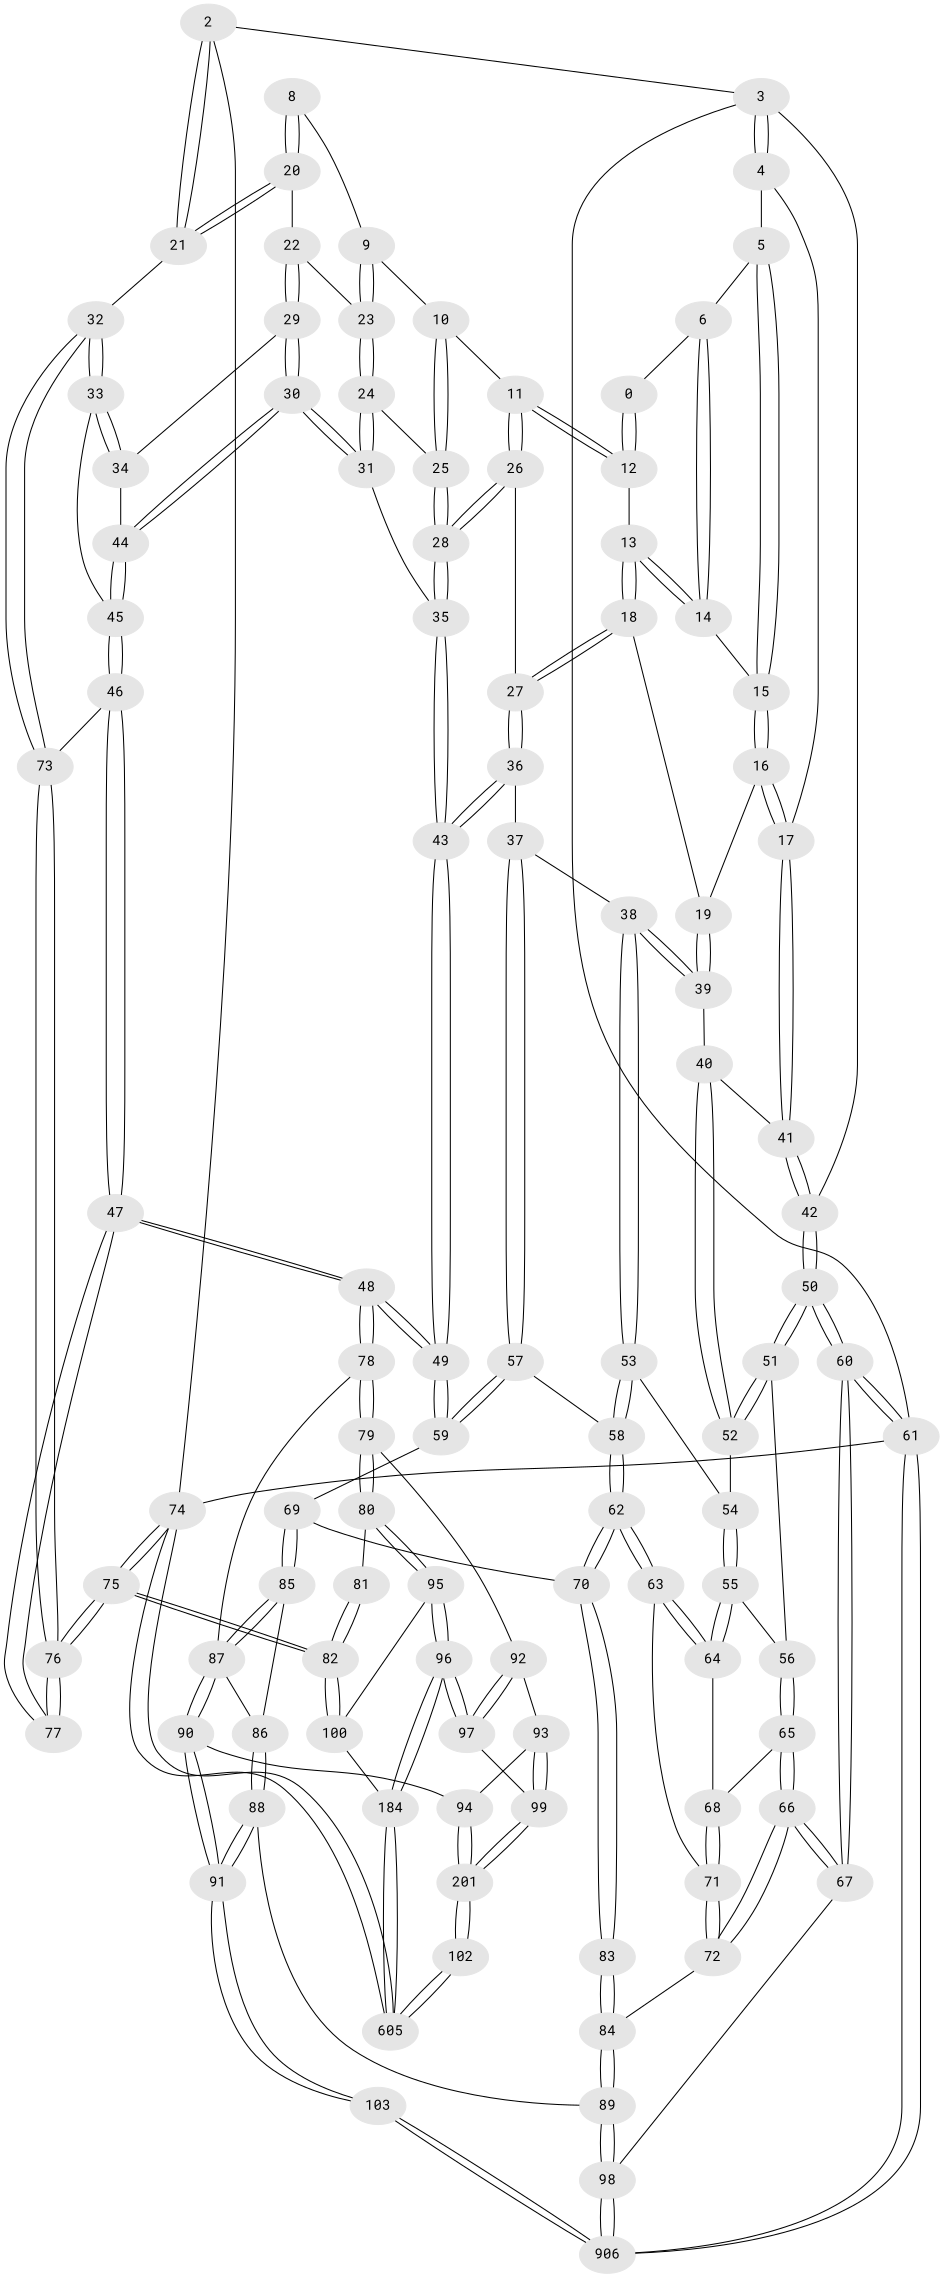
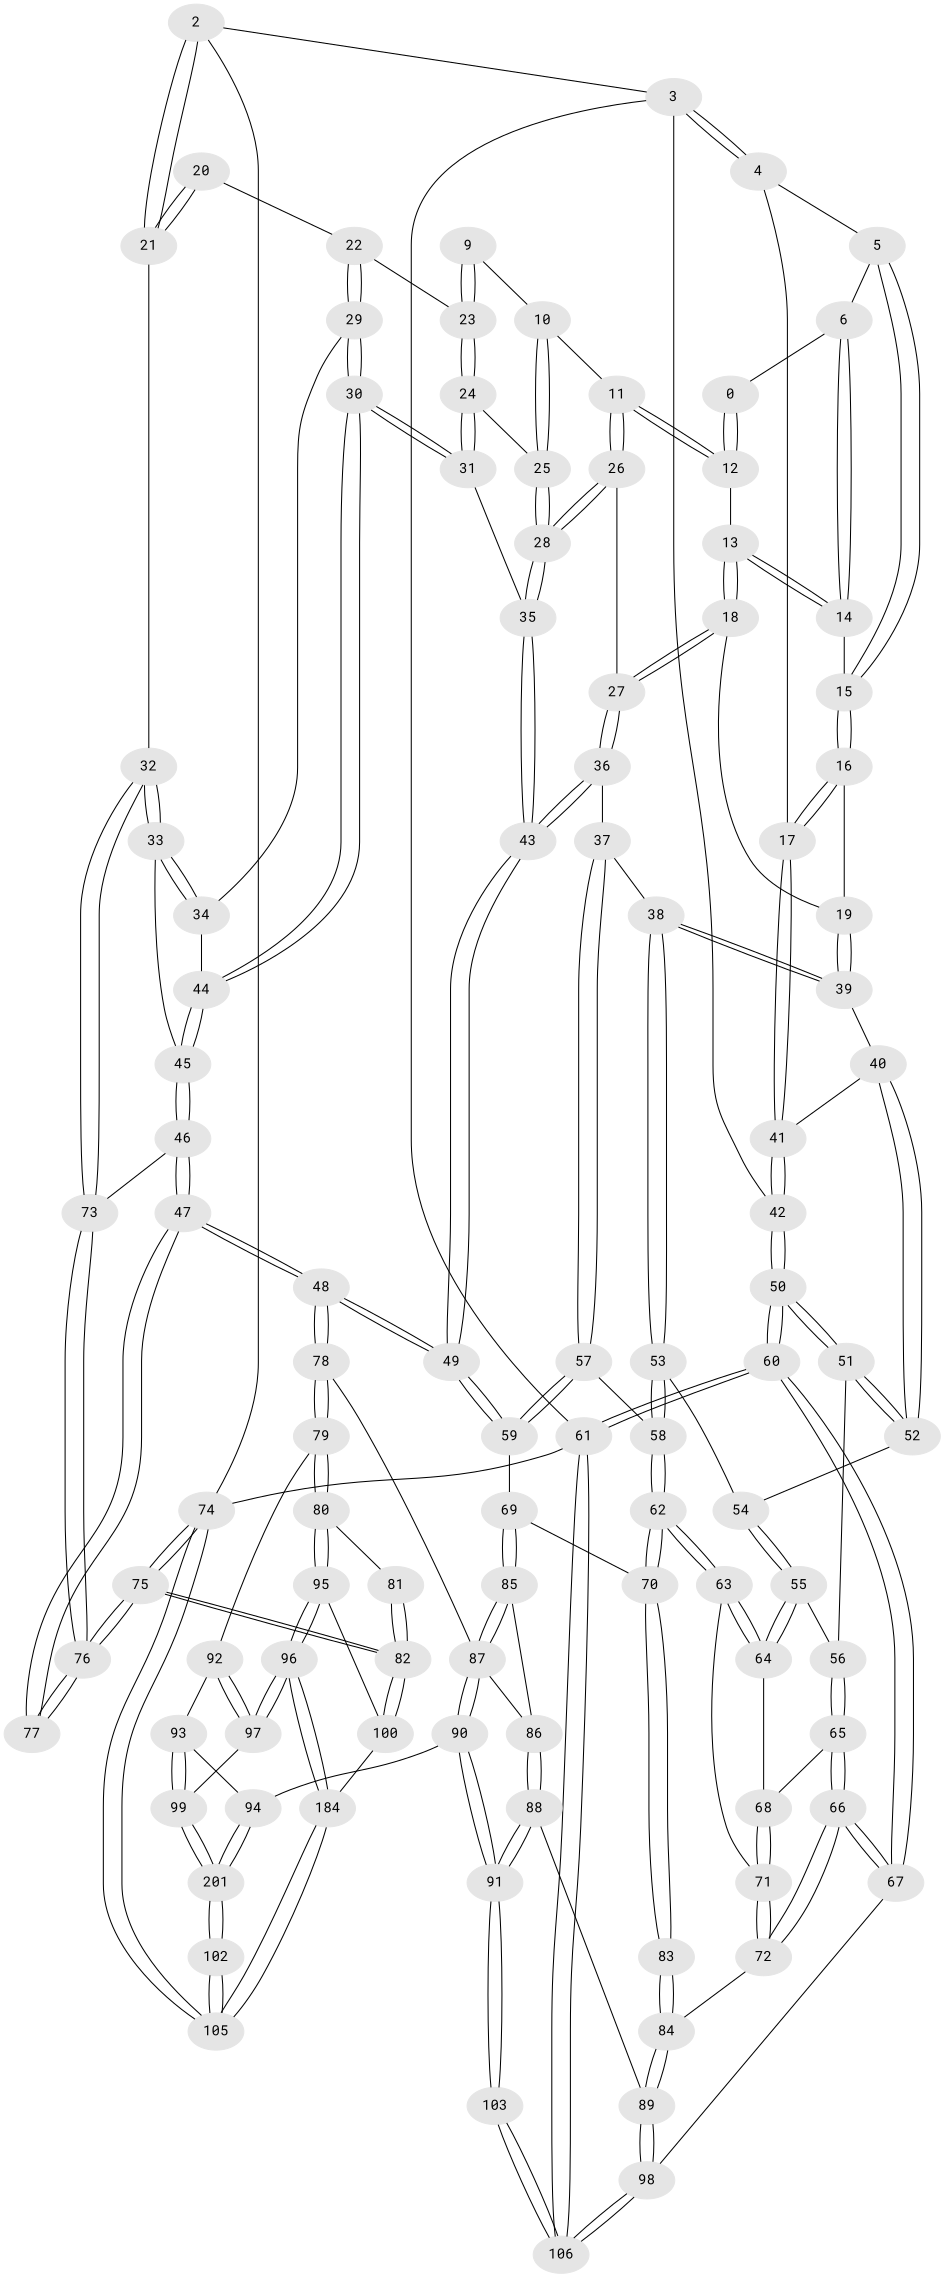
(292, 97) -> none
(390, 2032) -> (216, 2032)
(607, 2255) -> (561, 2255)
